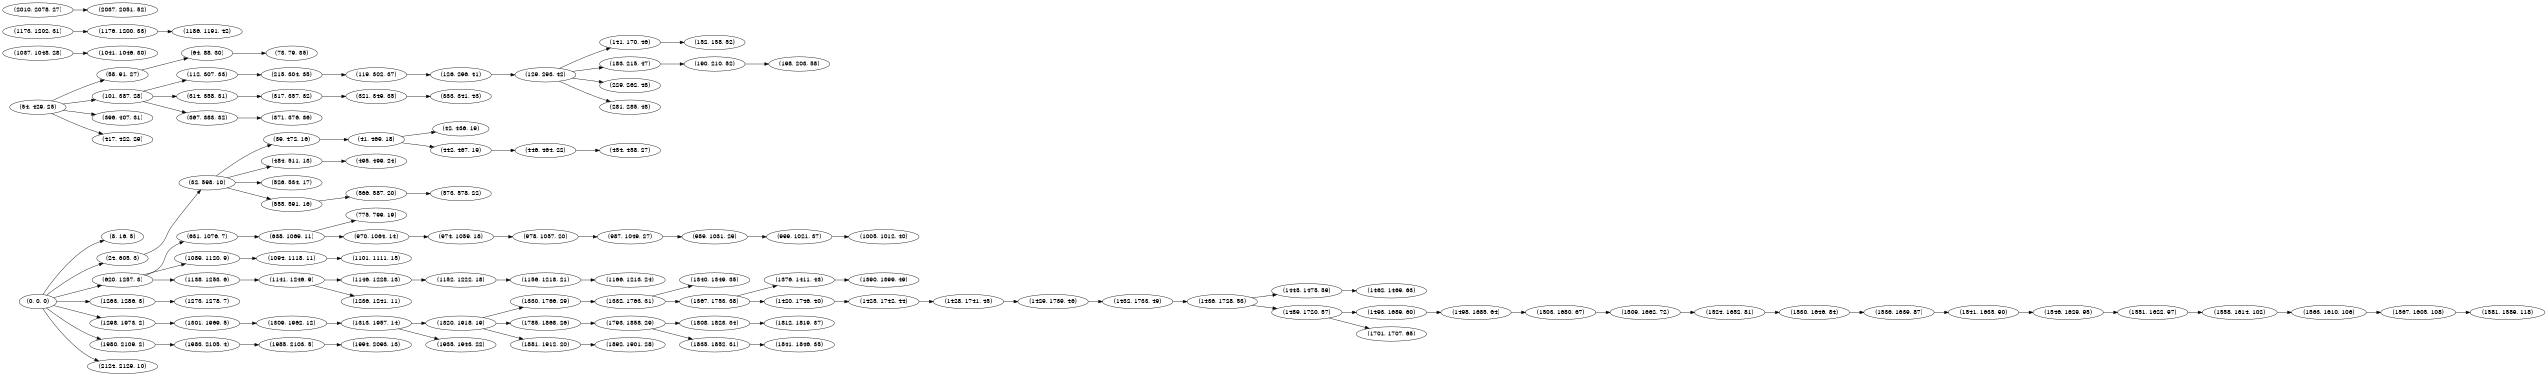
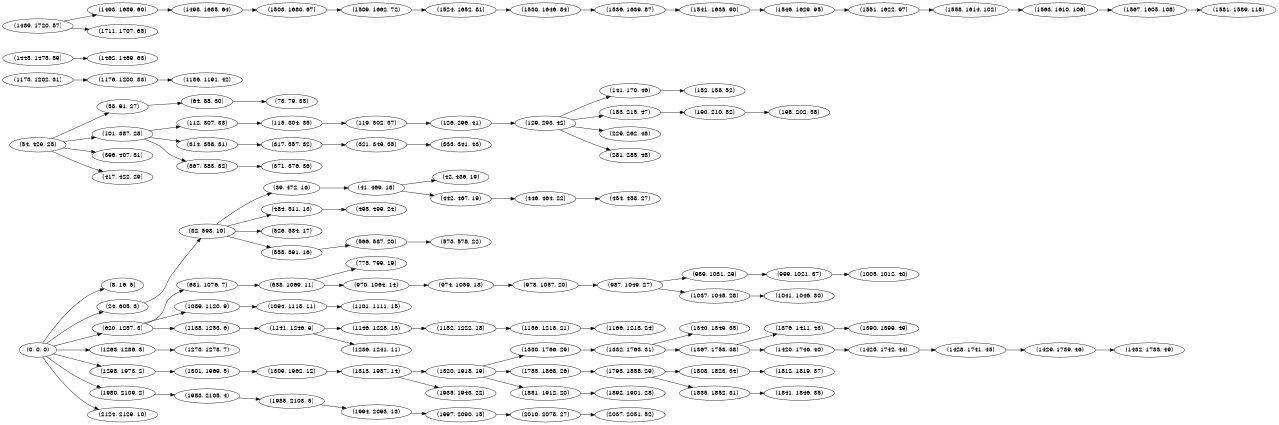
(799, 64) -> (799, 112)
(292, 75) -> (292, 123)
none -> (670, 290)
(1222, 302) -> none
(1391, 334) -> (122, 32)
none -> (461, 415)
